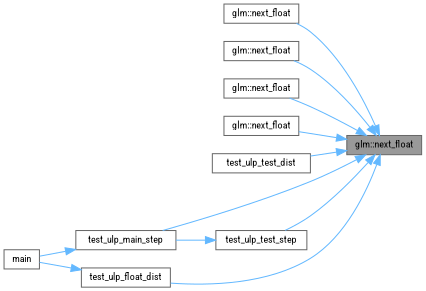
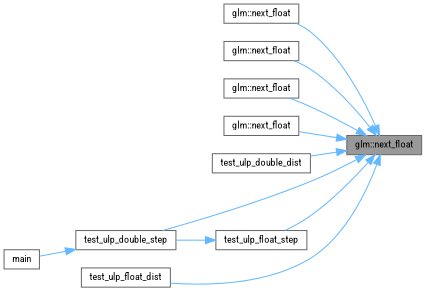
(261, 163) -> (261, 163)
(126, 240) -> (126, 240)
(261, 240) -> (261, 240)
(55, 265) -> none
